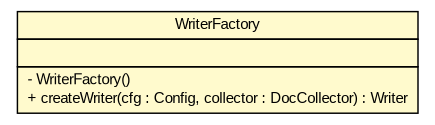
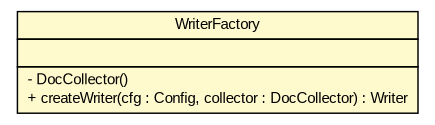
(79, 80) -> (78, 80)
